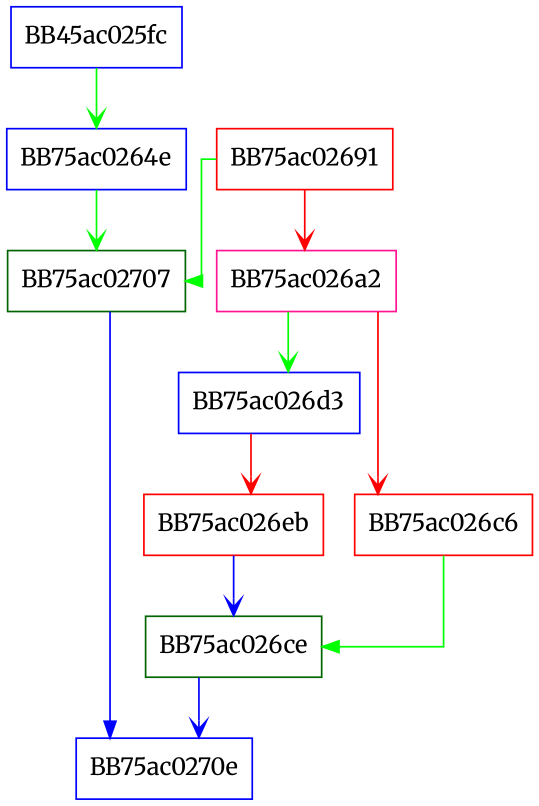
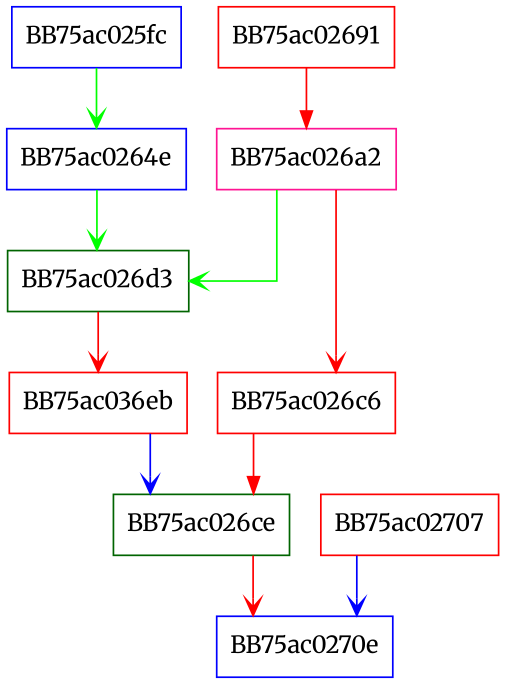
(97, 37) -> (97, 37)
(97, 211) -> (97, 211)
(305, 211) -> (306, 90)
(201, 213) -> none
(97, 281) -> (410, 525)
(269, 403) -> (98, 281)
(110, 516) -> (357, 577)
(234, 525) -> (98, 403)
(437, 647) -> (254, 455)
(199, 699) -> (253, 577)
